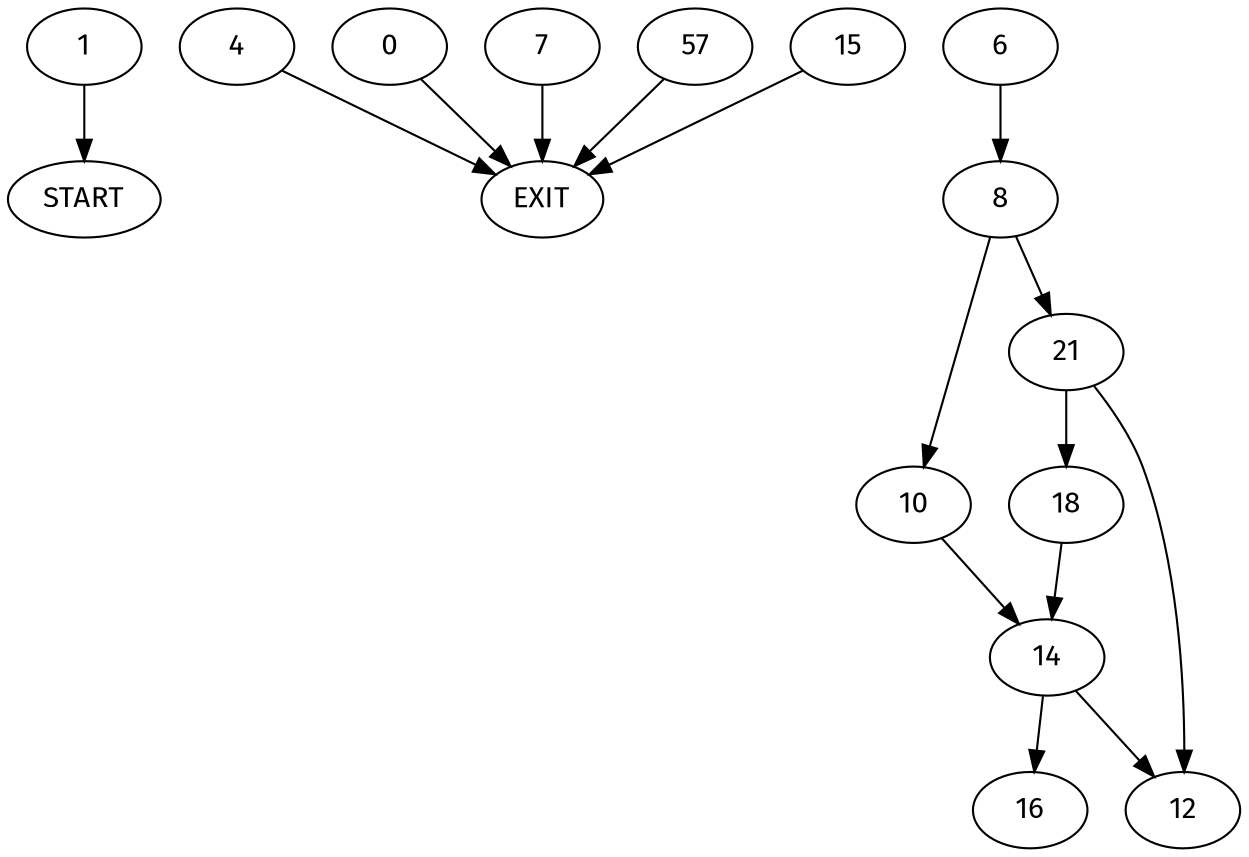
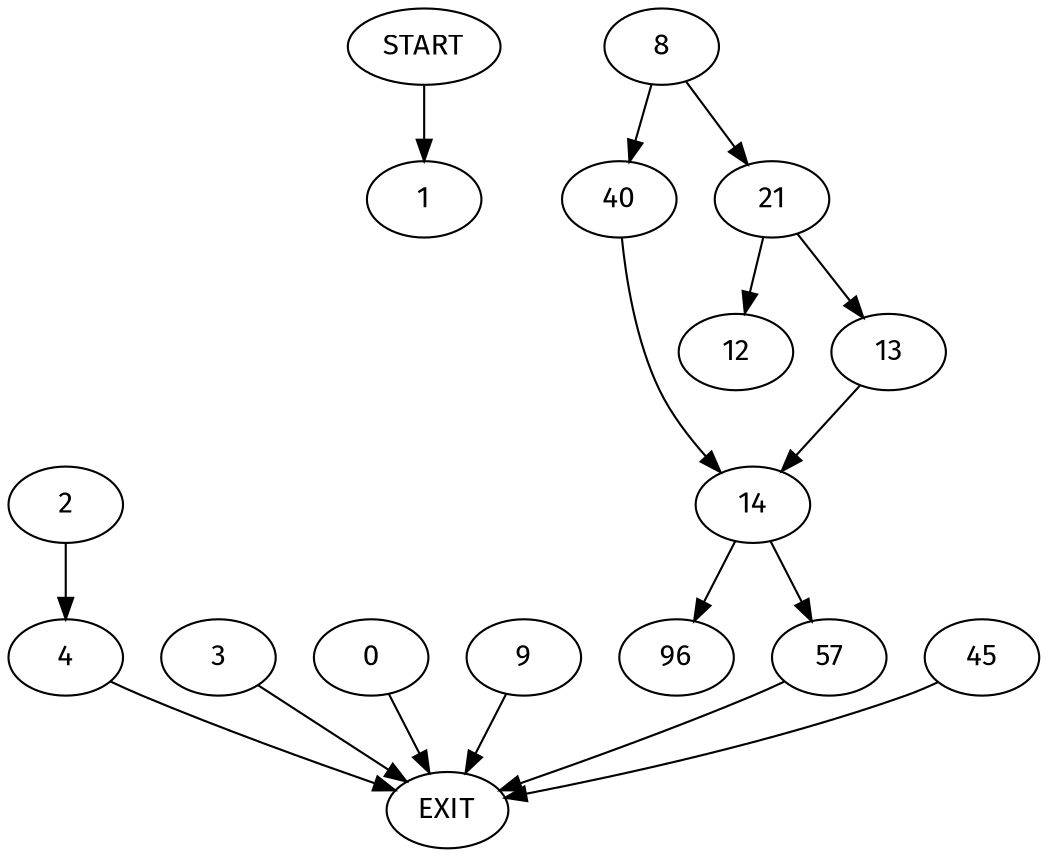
(542, 47) -> (524, 657)
(848, 47) -> (982, 657)
(1001, 47) -> none
(84, 113) -> (424, 113)
none -> (66, 505)
(914, 505) -> (619, 199)
(1066, 505) -> (889, 352)
none -> (218, 657)
(1108, 726) -> (786, 572)
(1030, 810) -> (677, 657)
